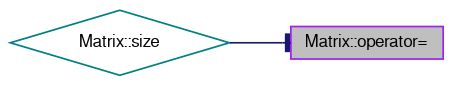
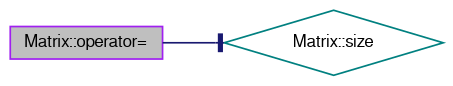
(256, 43) -> (189, 43)
